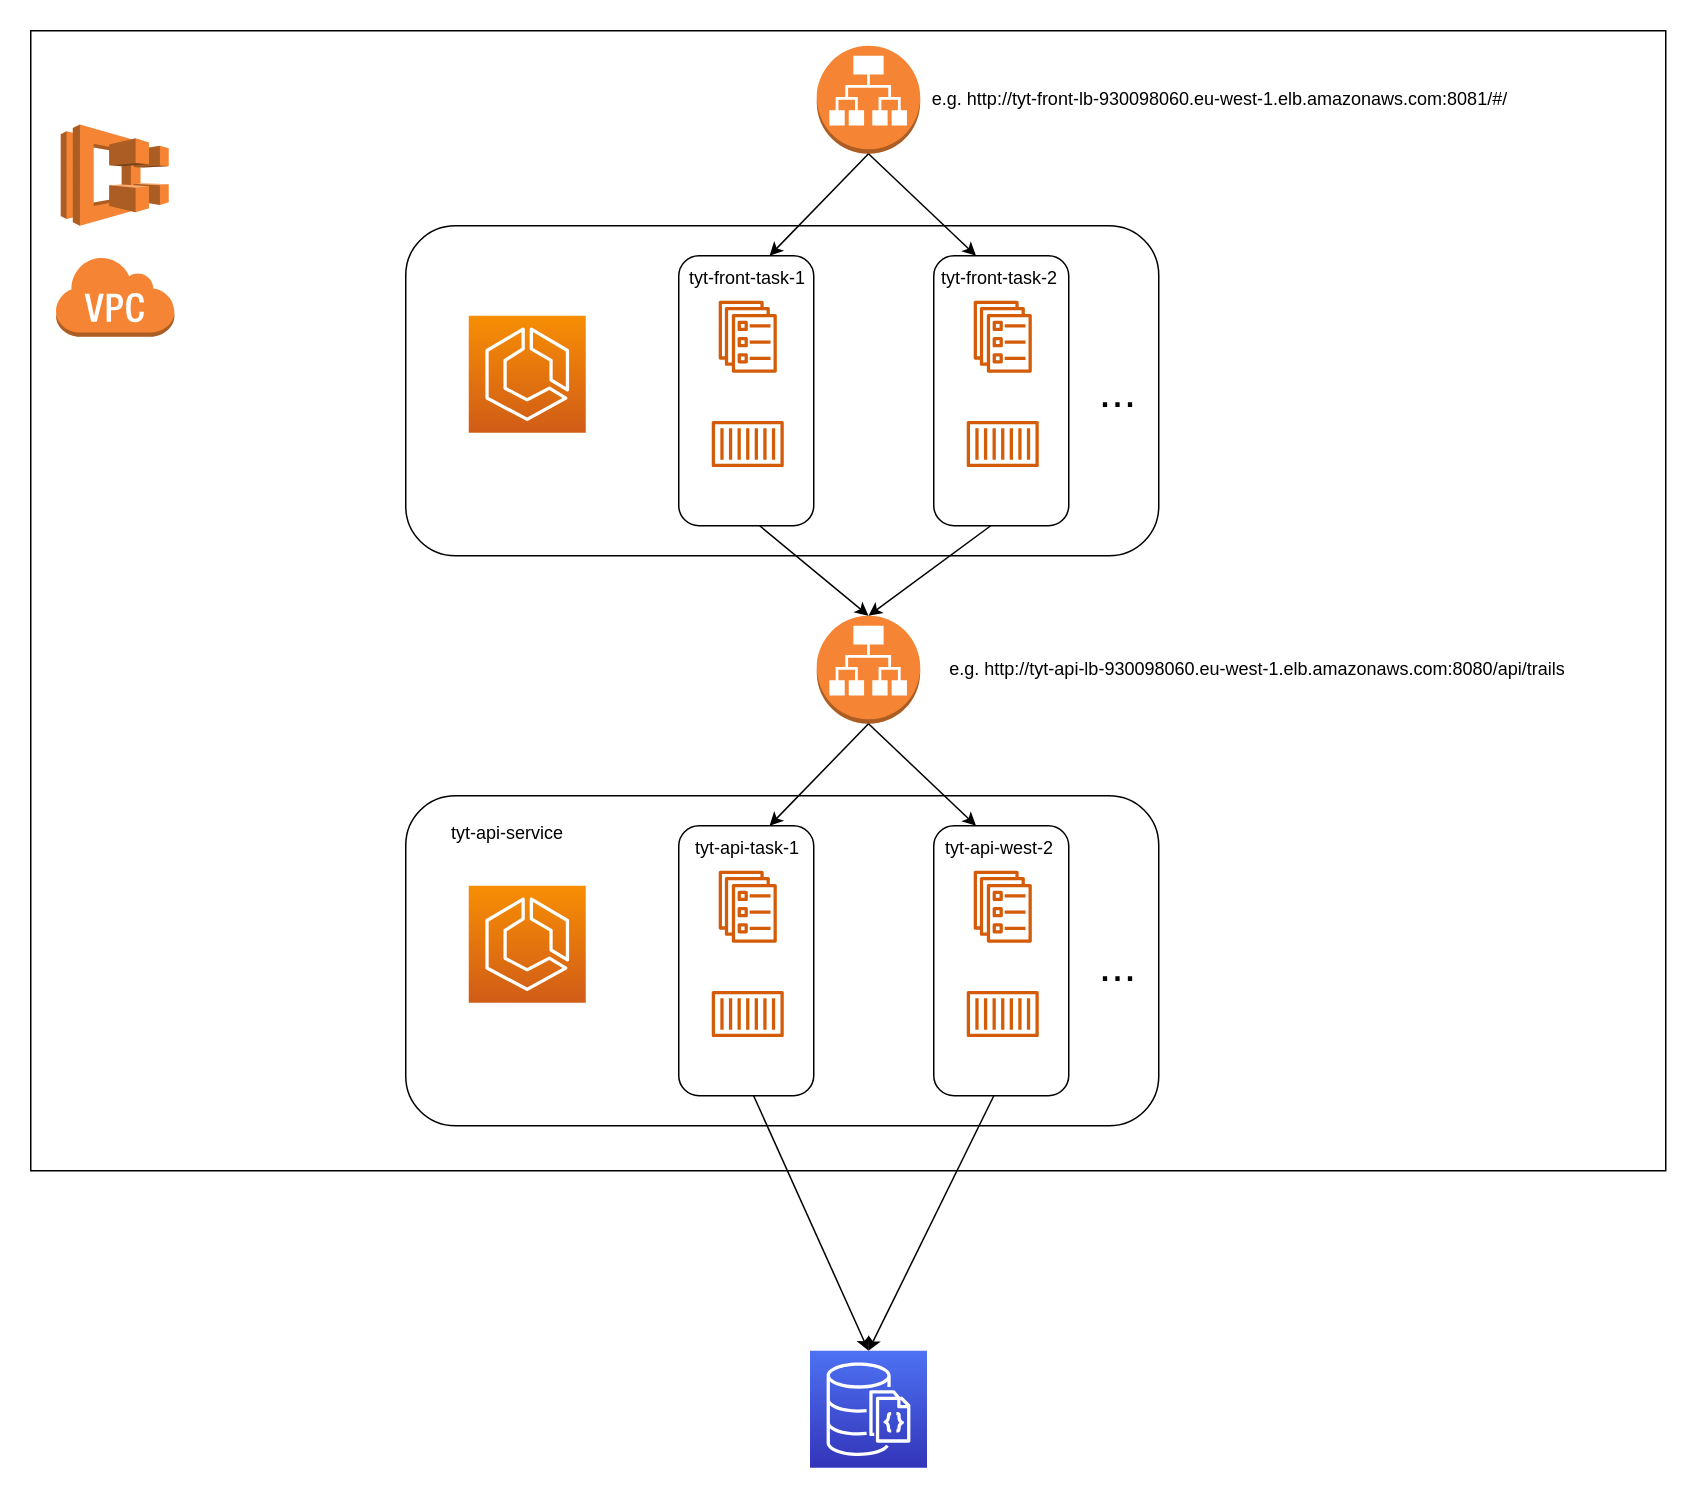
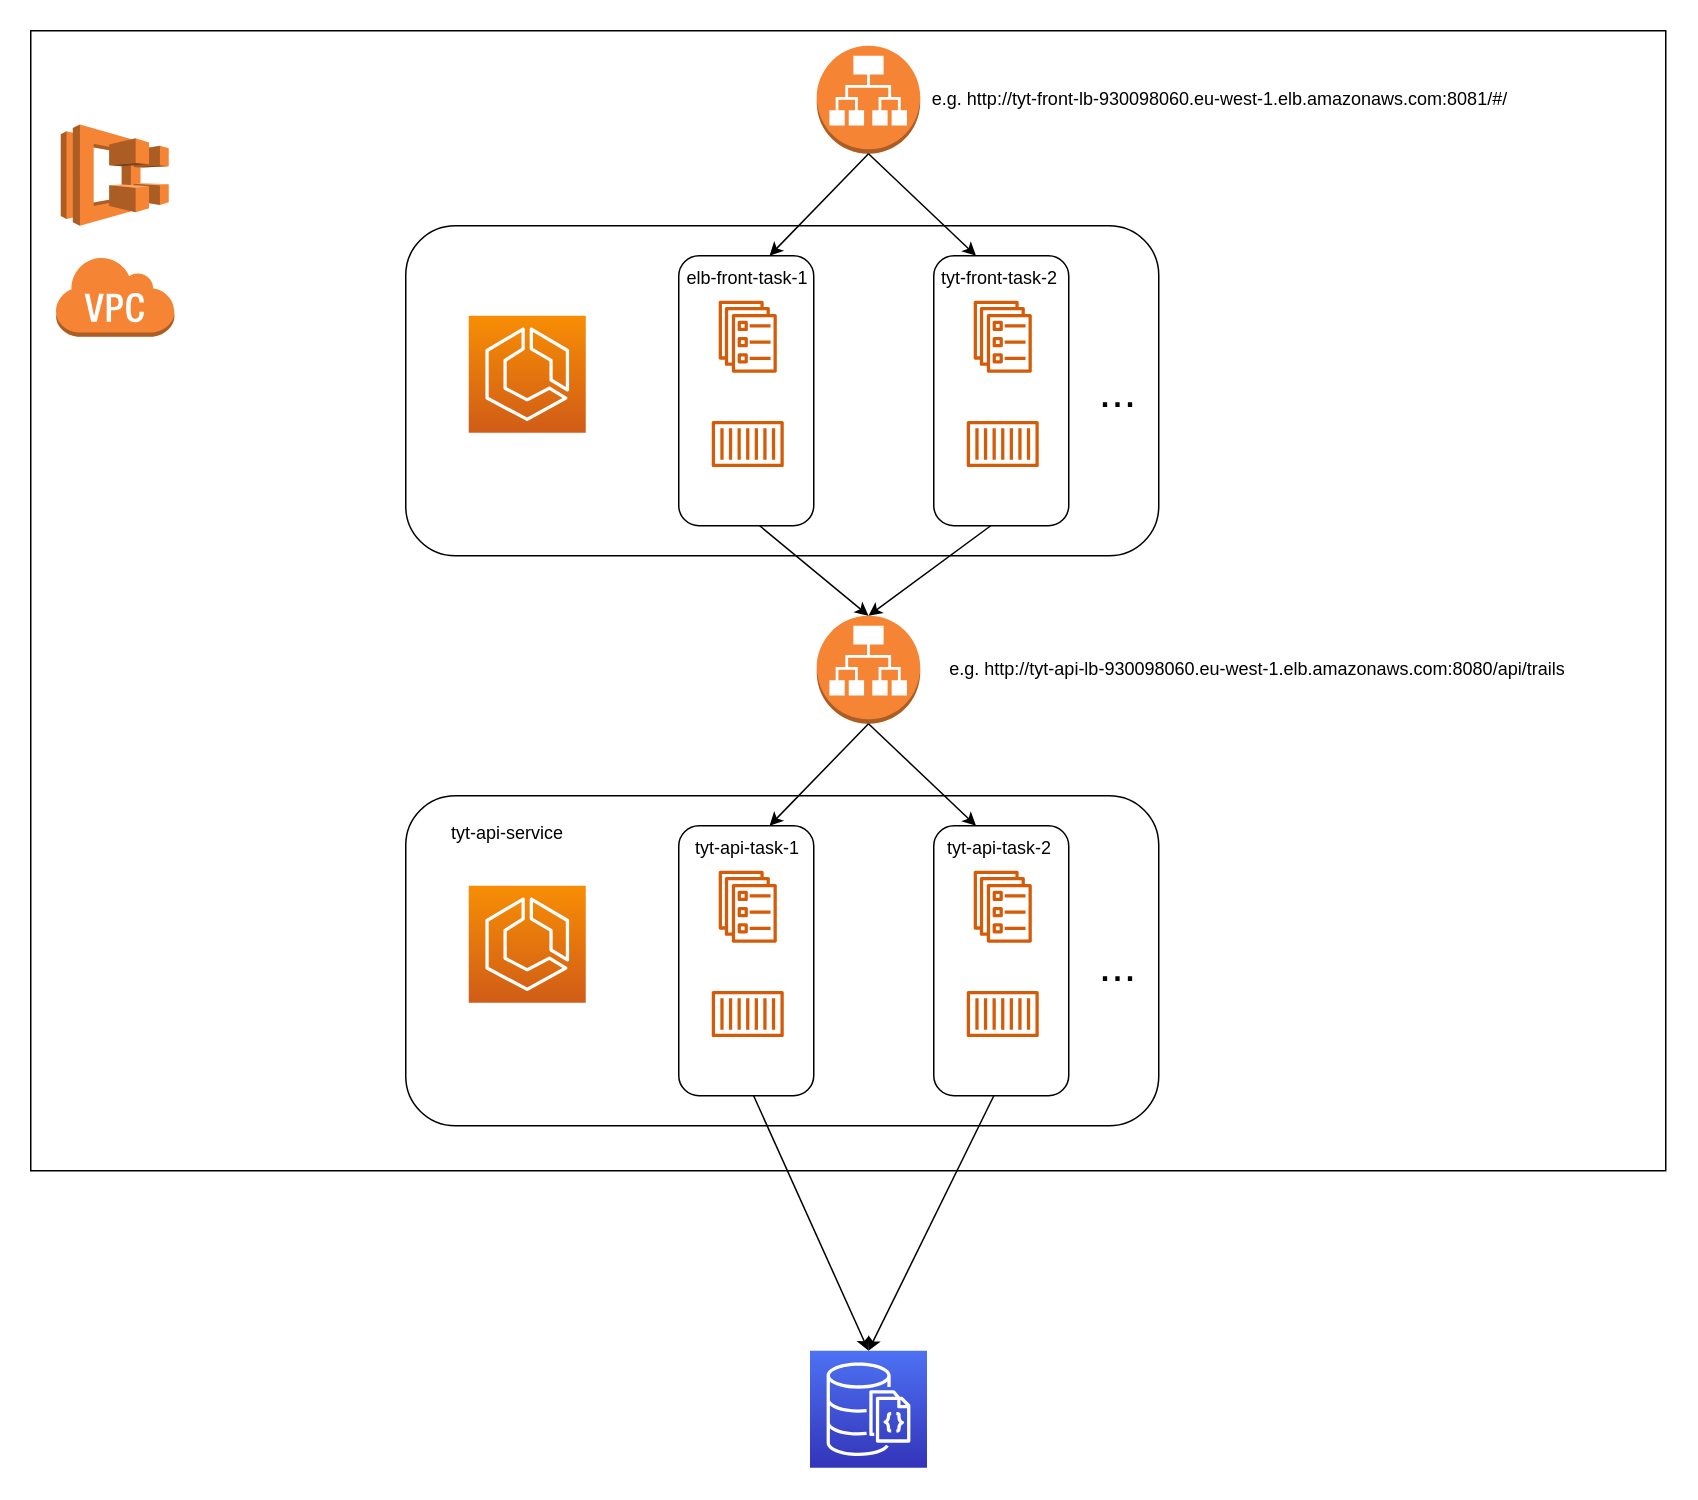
(748, 278) -> (748, 278)
(1000, 848) -> (1000, 848)
